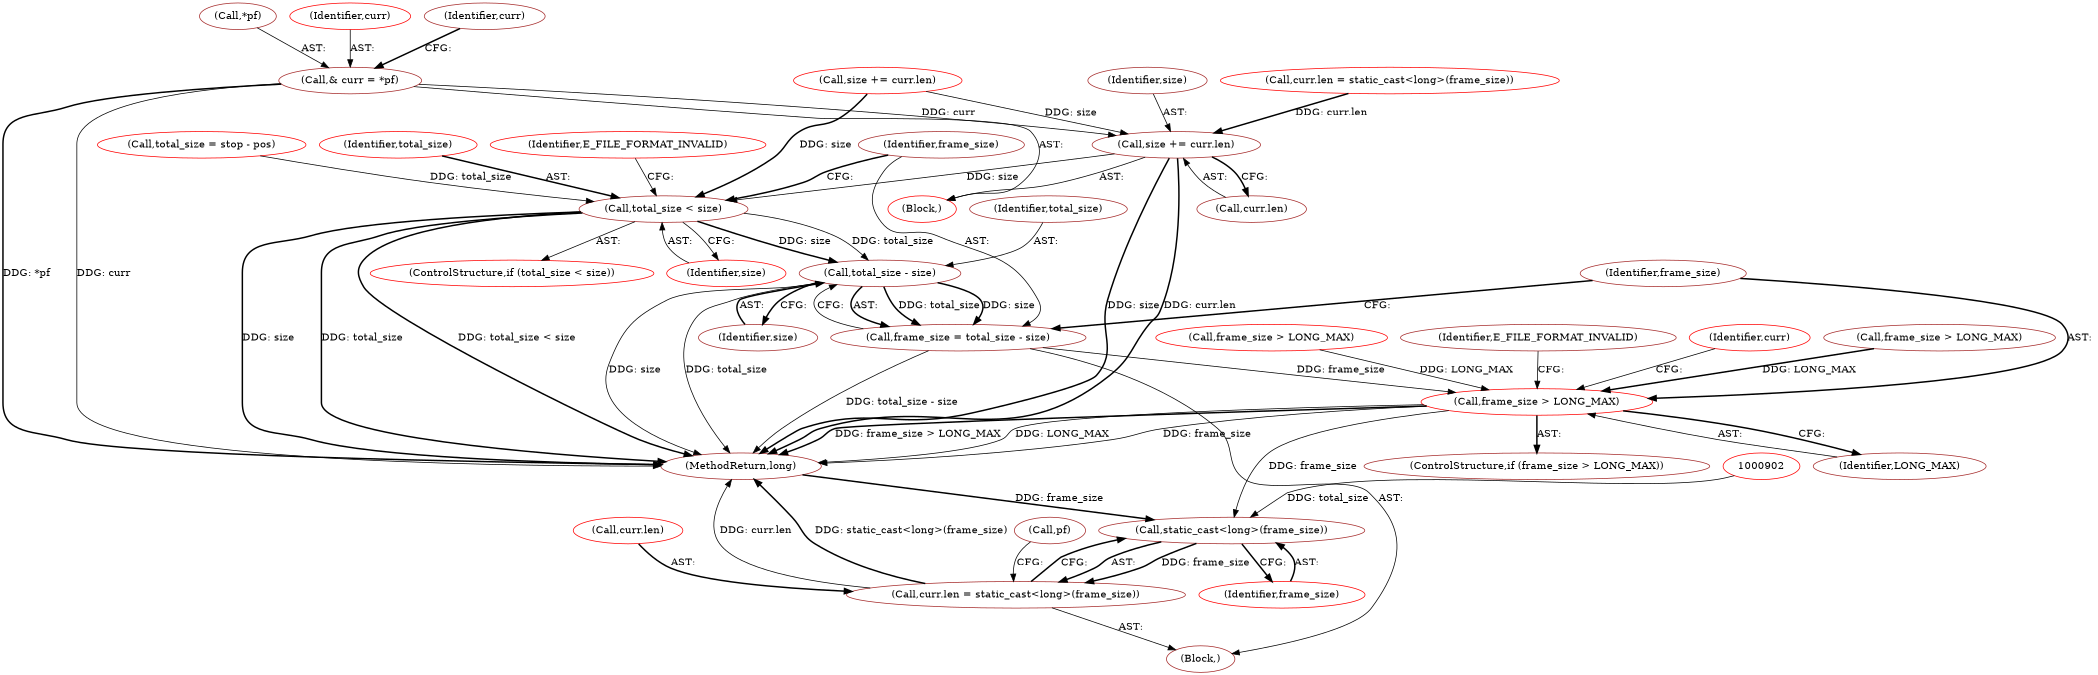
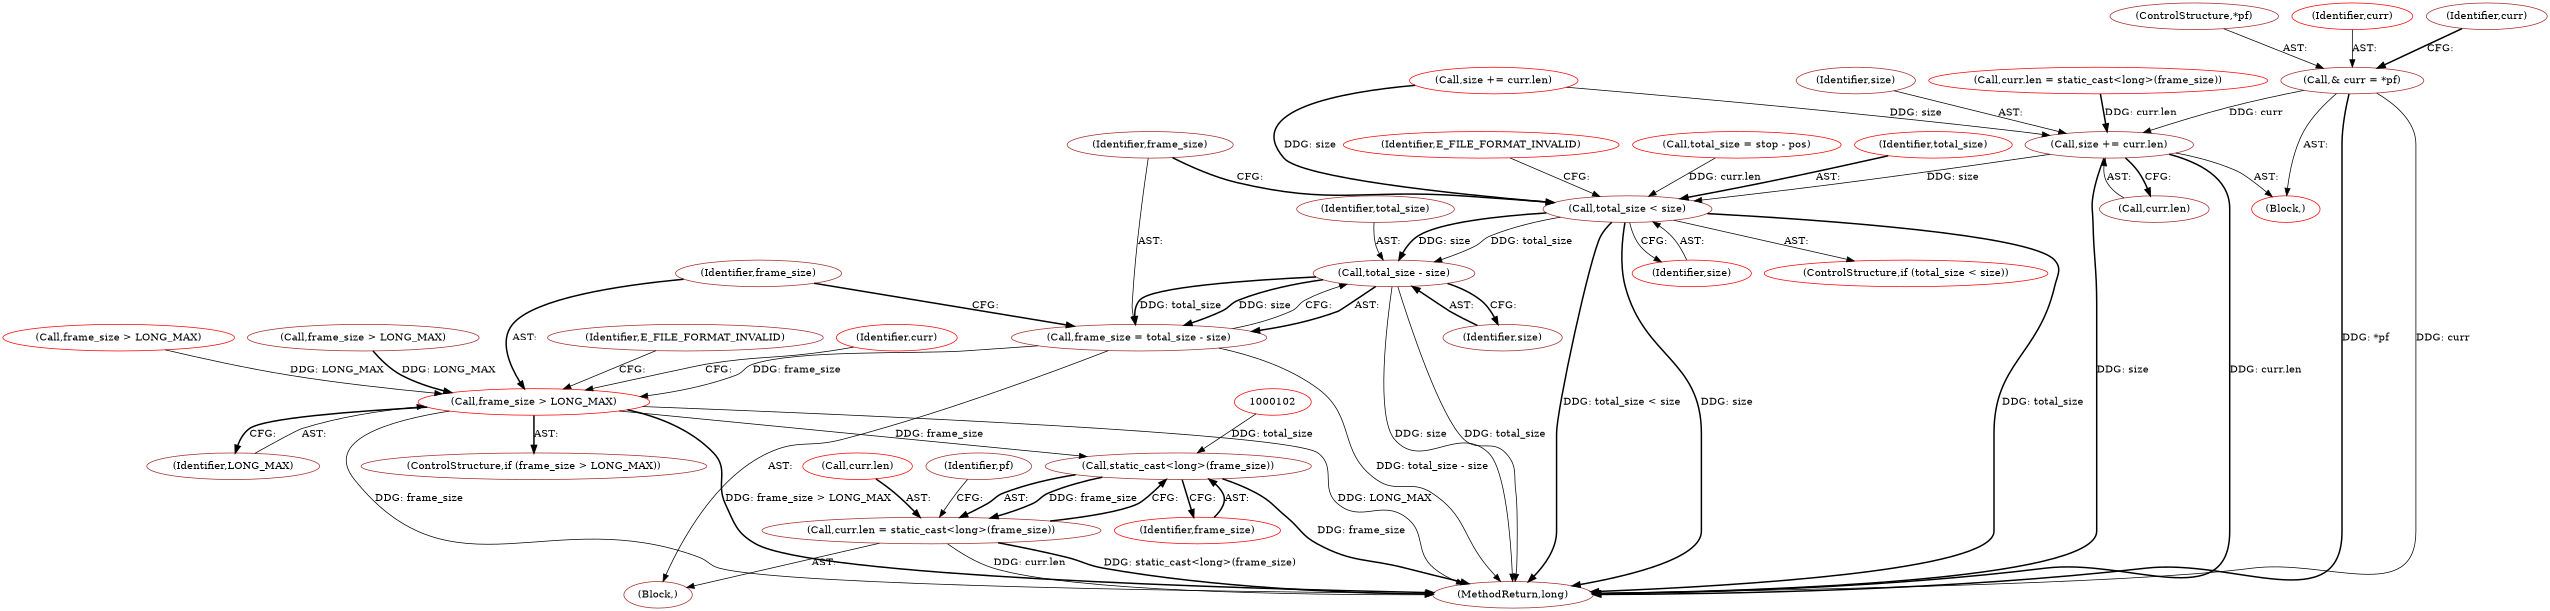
(238, 16) -> (2194, 16)
(471, 177) -> (1725, 177)
(1762, 466) -> (1273, 402)
(974, 497) -> (1332, 551)
(1050, 531) -> (979, 466)
